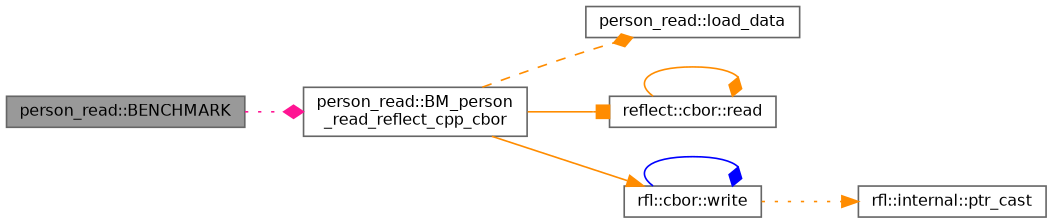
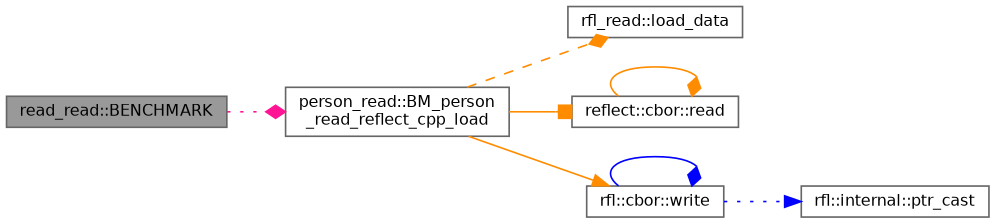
(693, 22) -> (655, 22)
(126, 112) -> (117, 112)
(415, 112) -> (397, 112)
(802, 202) -> (754, 202)
